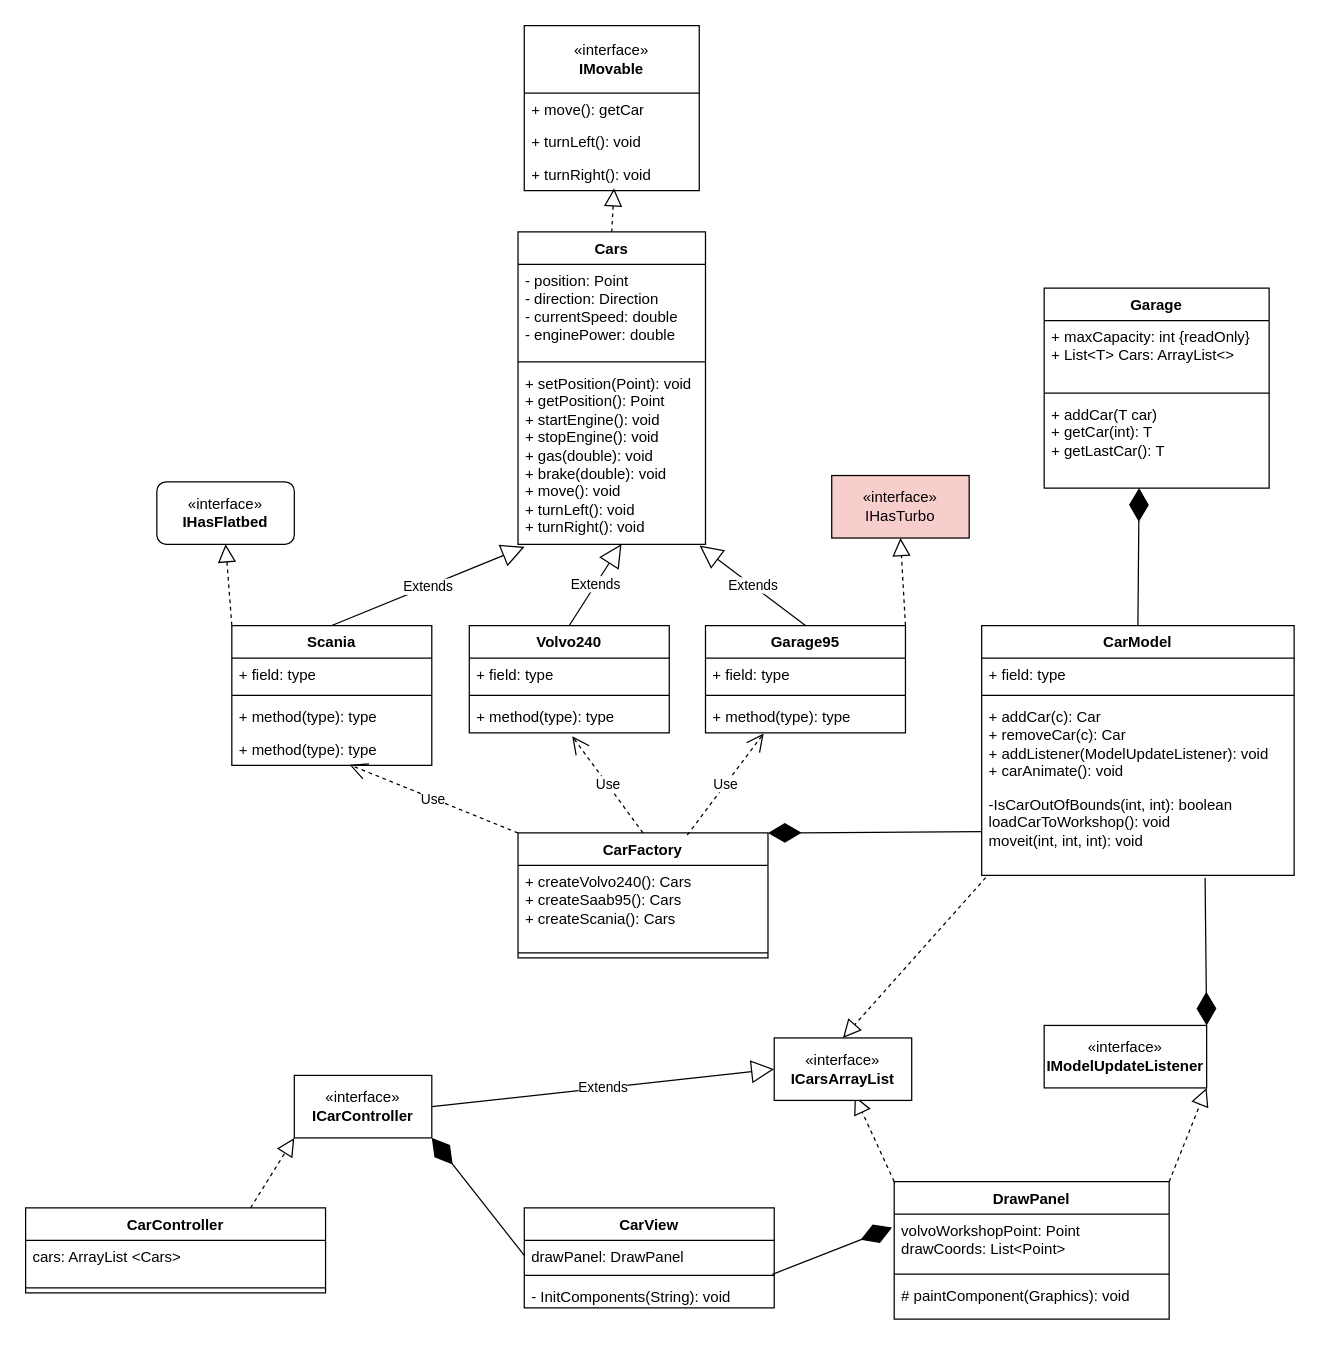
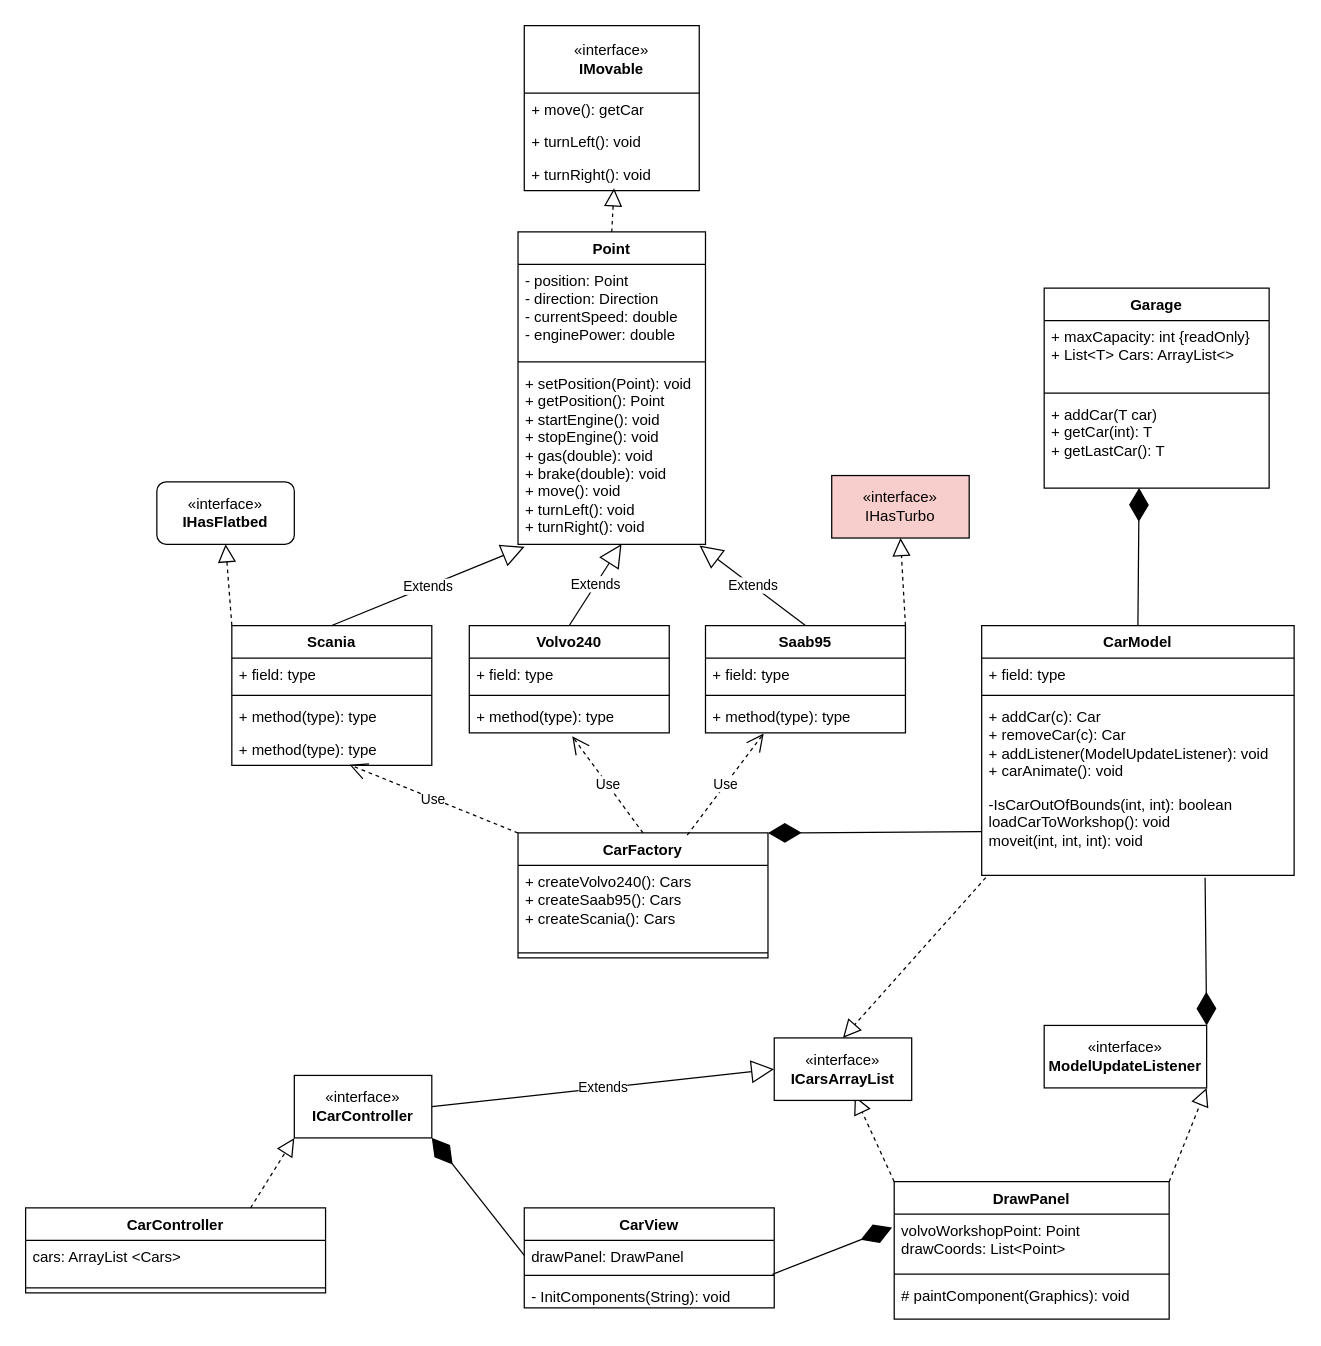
(612, 250) -> (612, 250)
(806, 643) -> (806, 643)
(1126, 1057) -> (1126, 1057)
